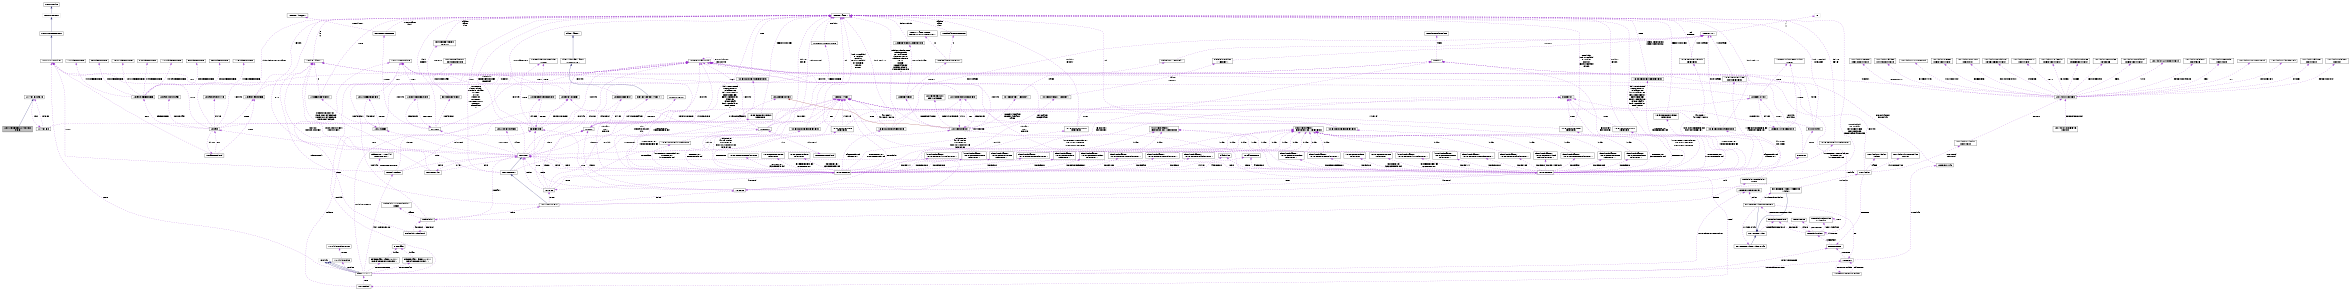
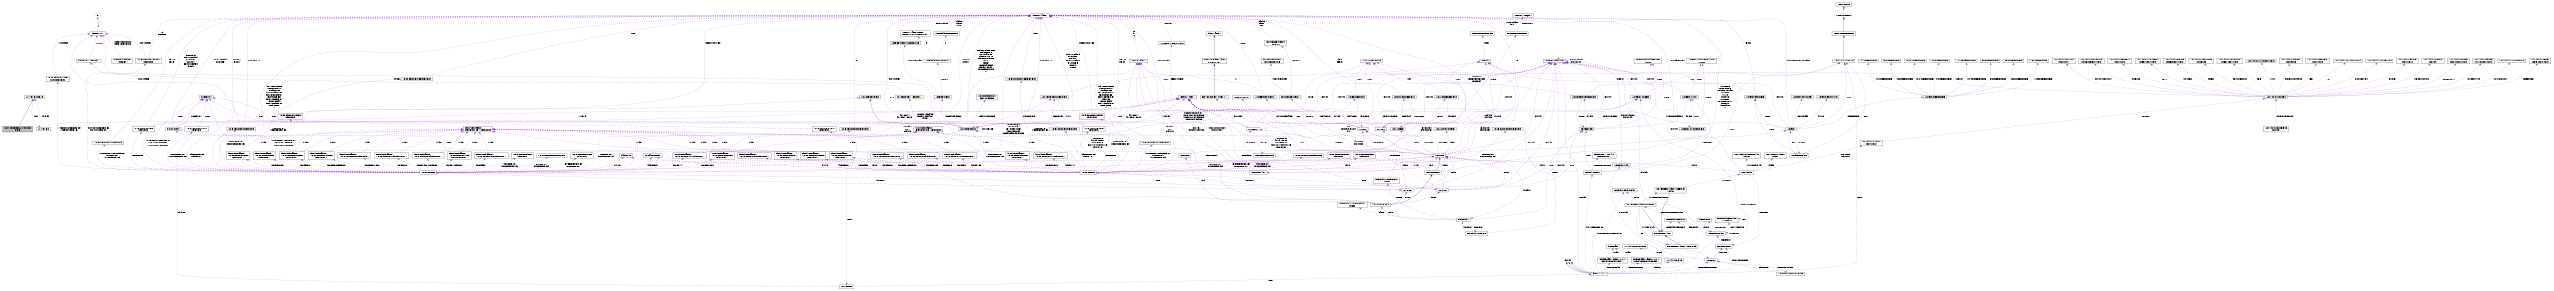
(1056, 97) -> none
none -> (321, 156)
none -> (552, 156)
(1247, 165) -> (617, 165)
